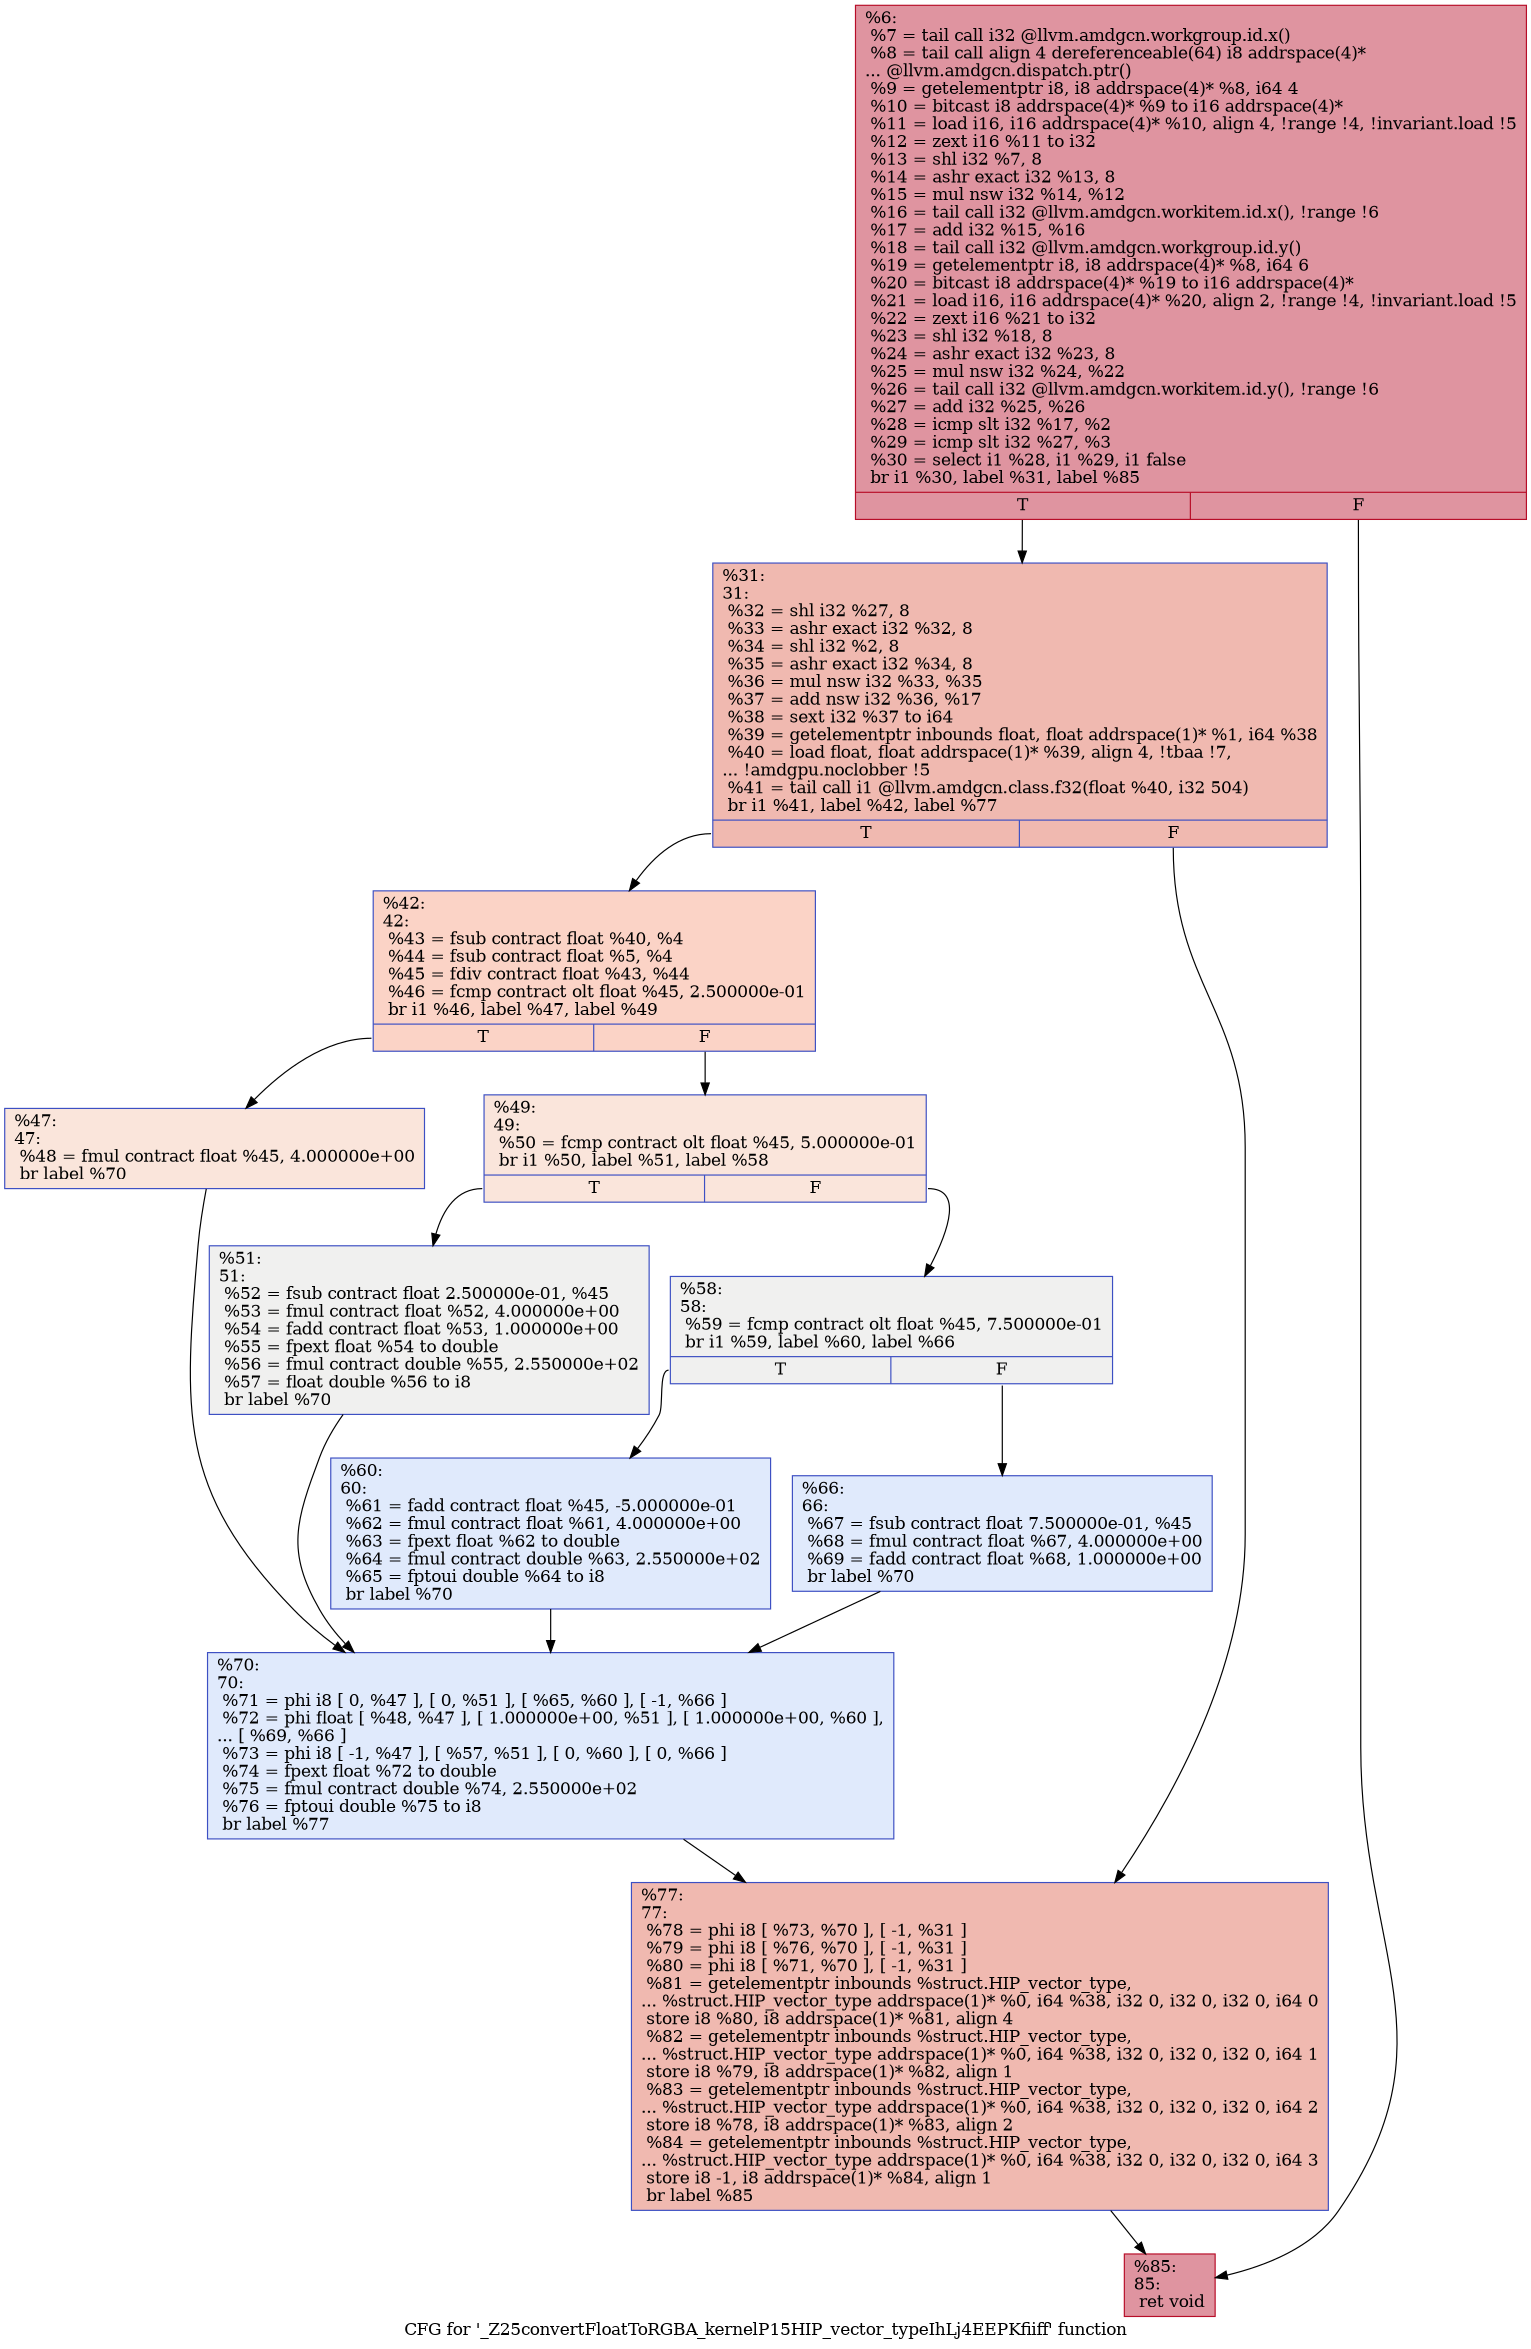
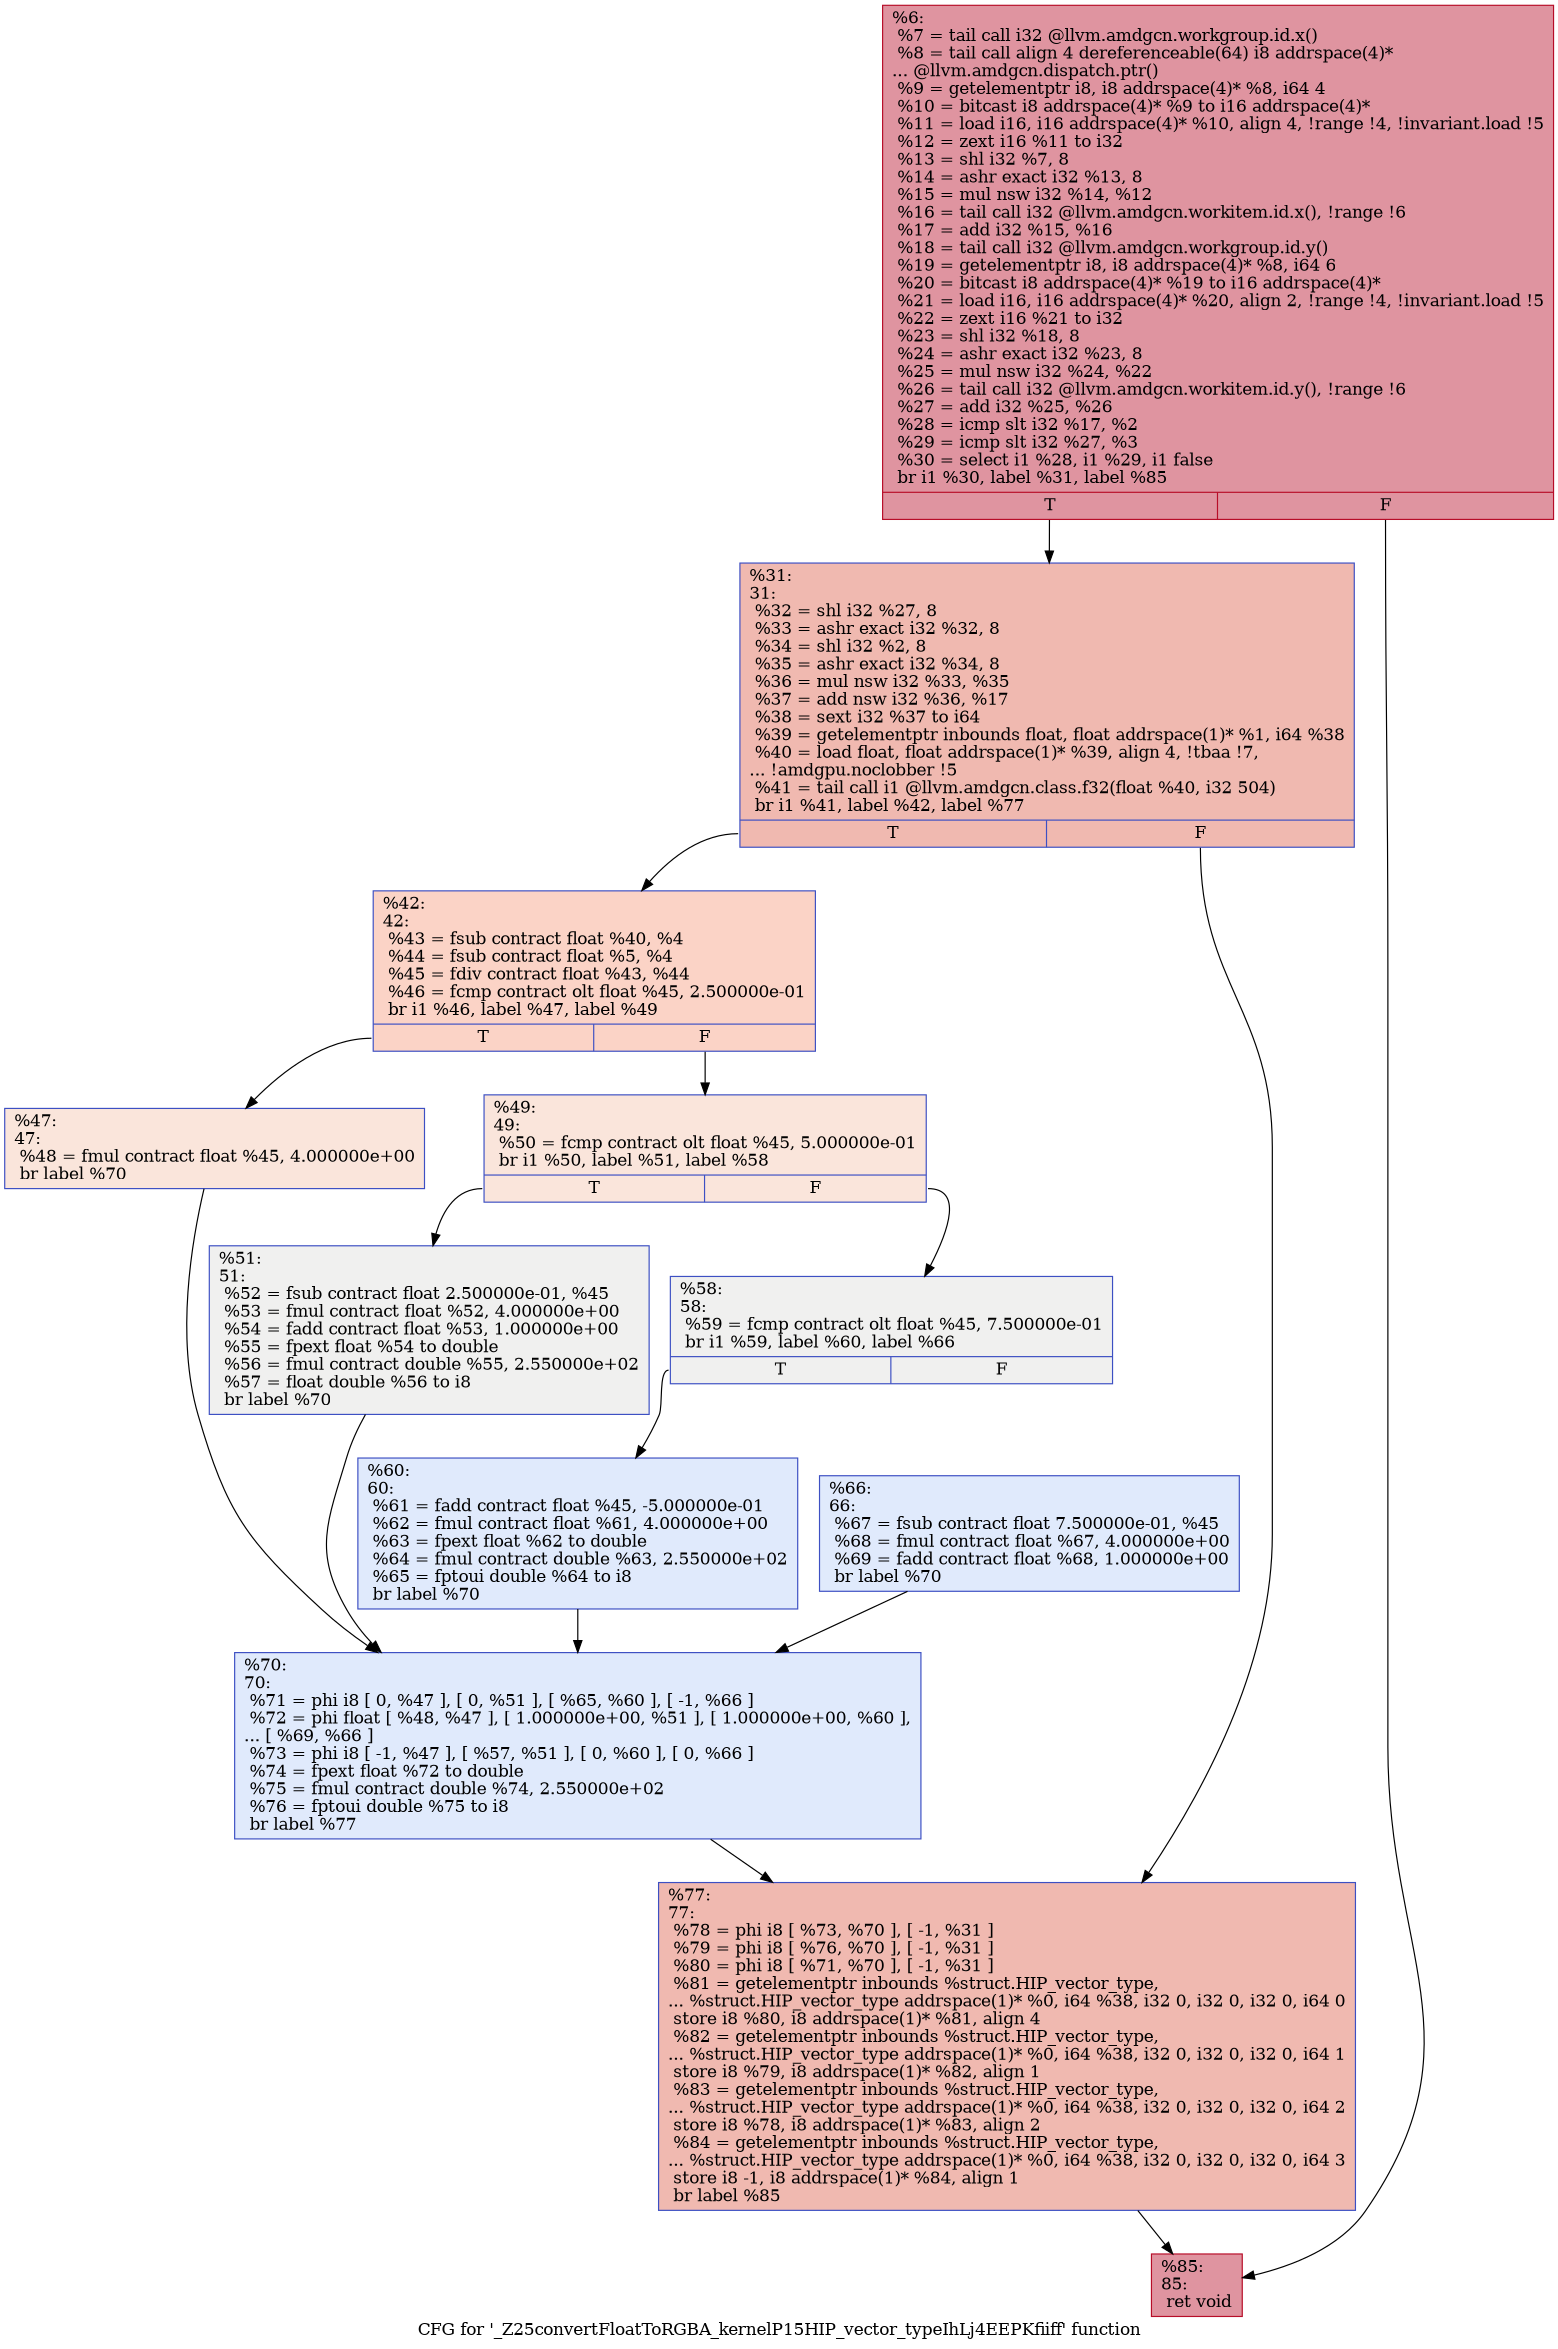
(1002, 1425) -> none
